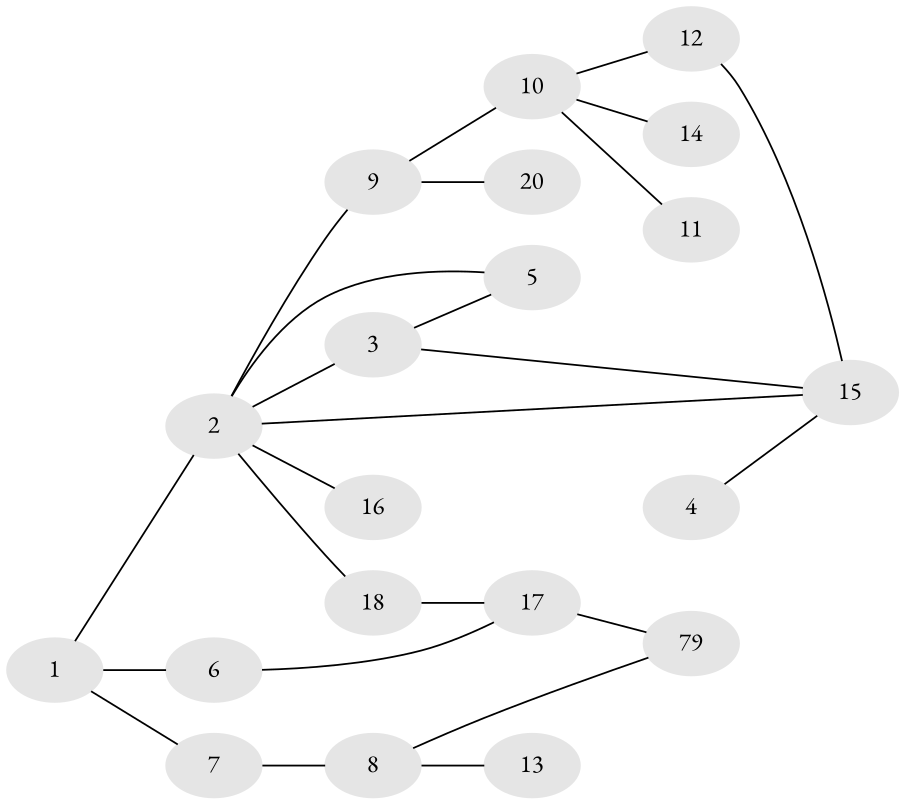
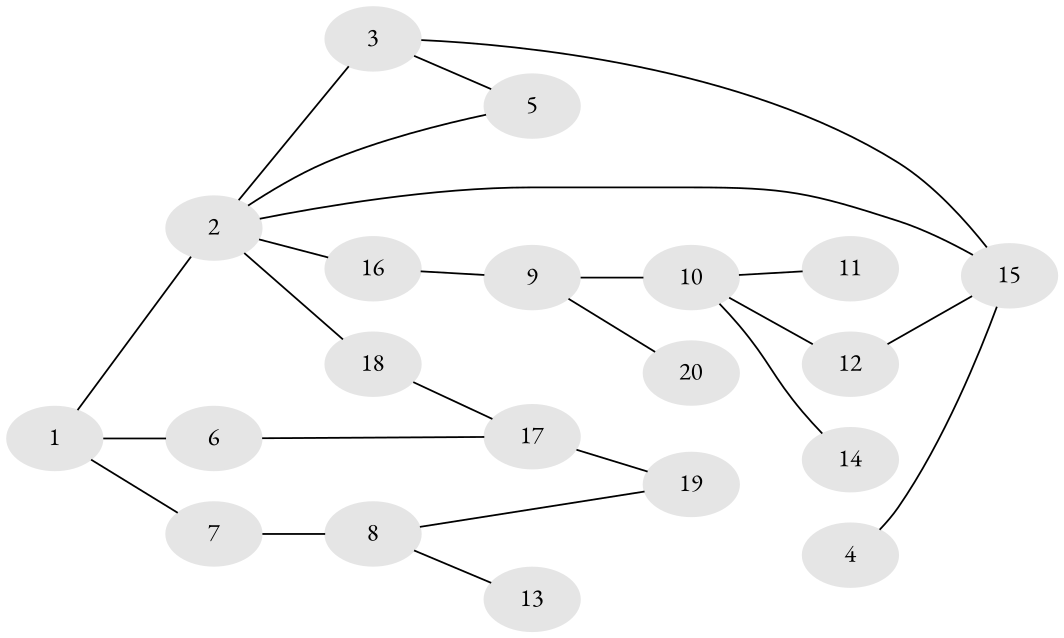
(286, 300) -> (453, 273)
(691, 644) -> (691, 484)
